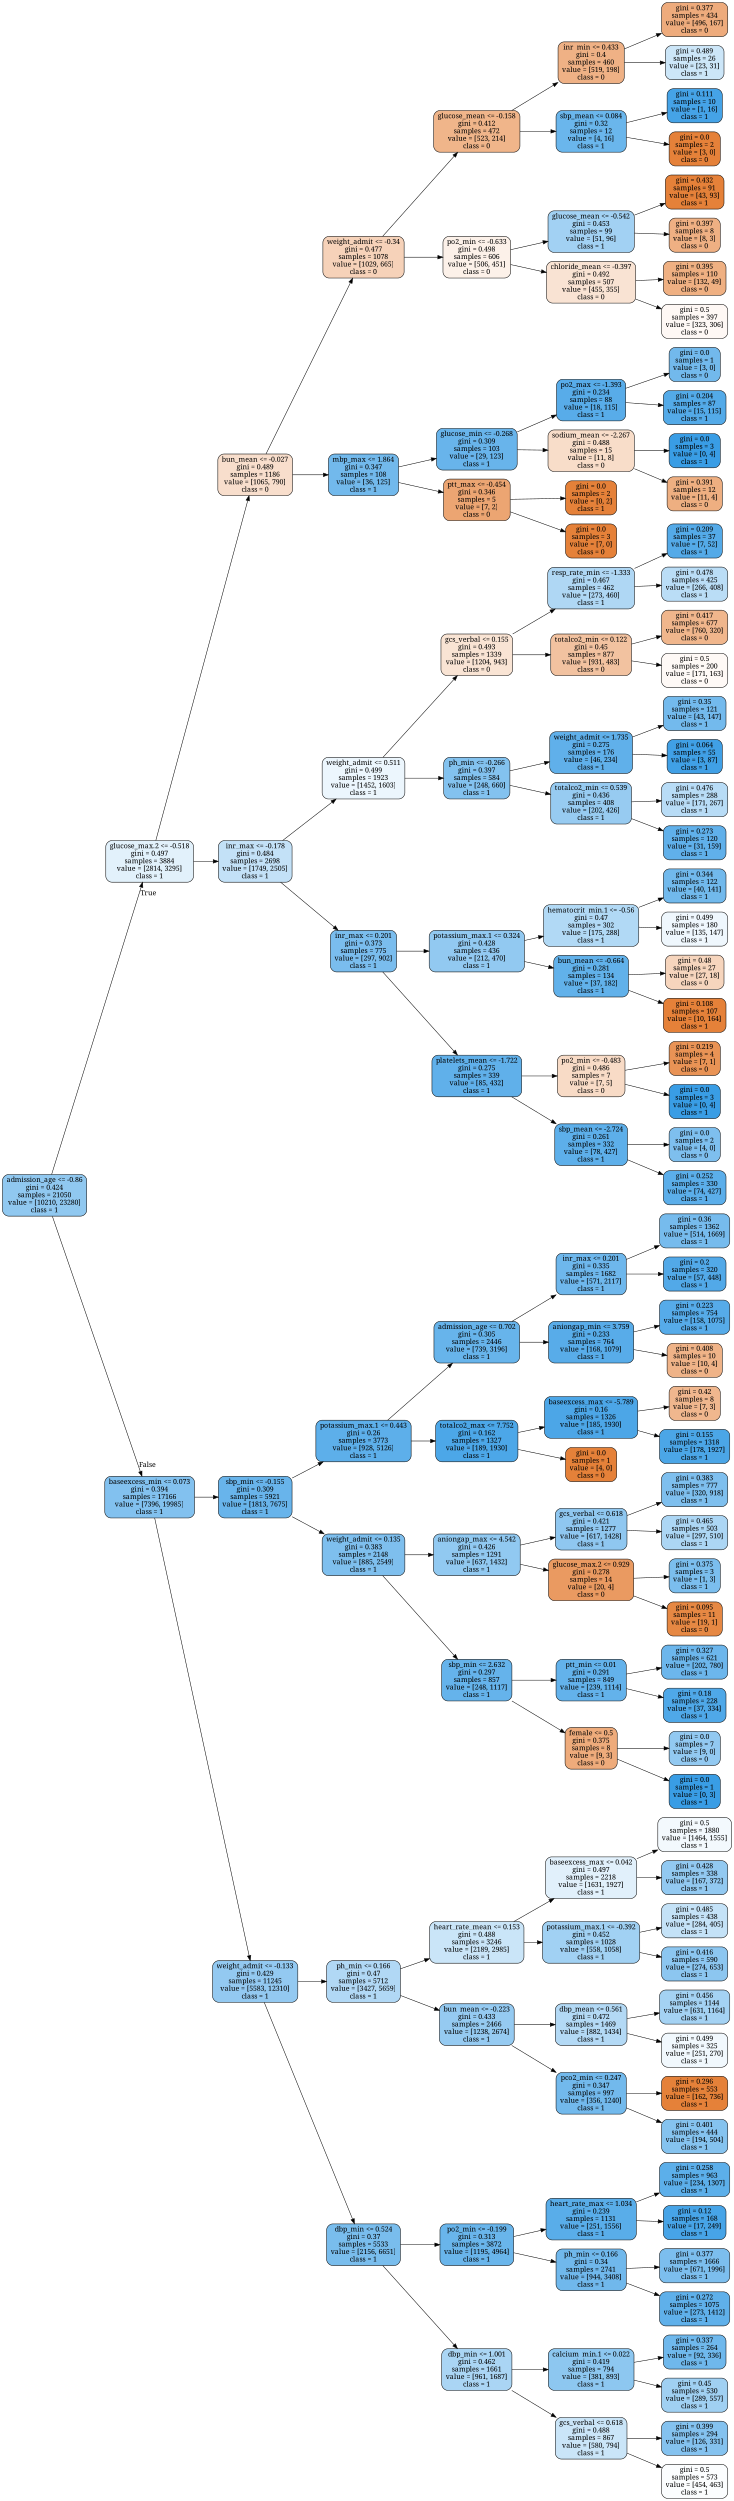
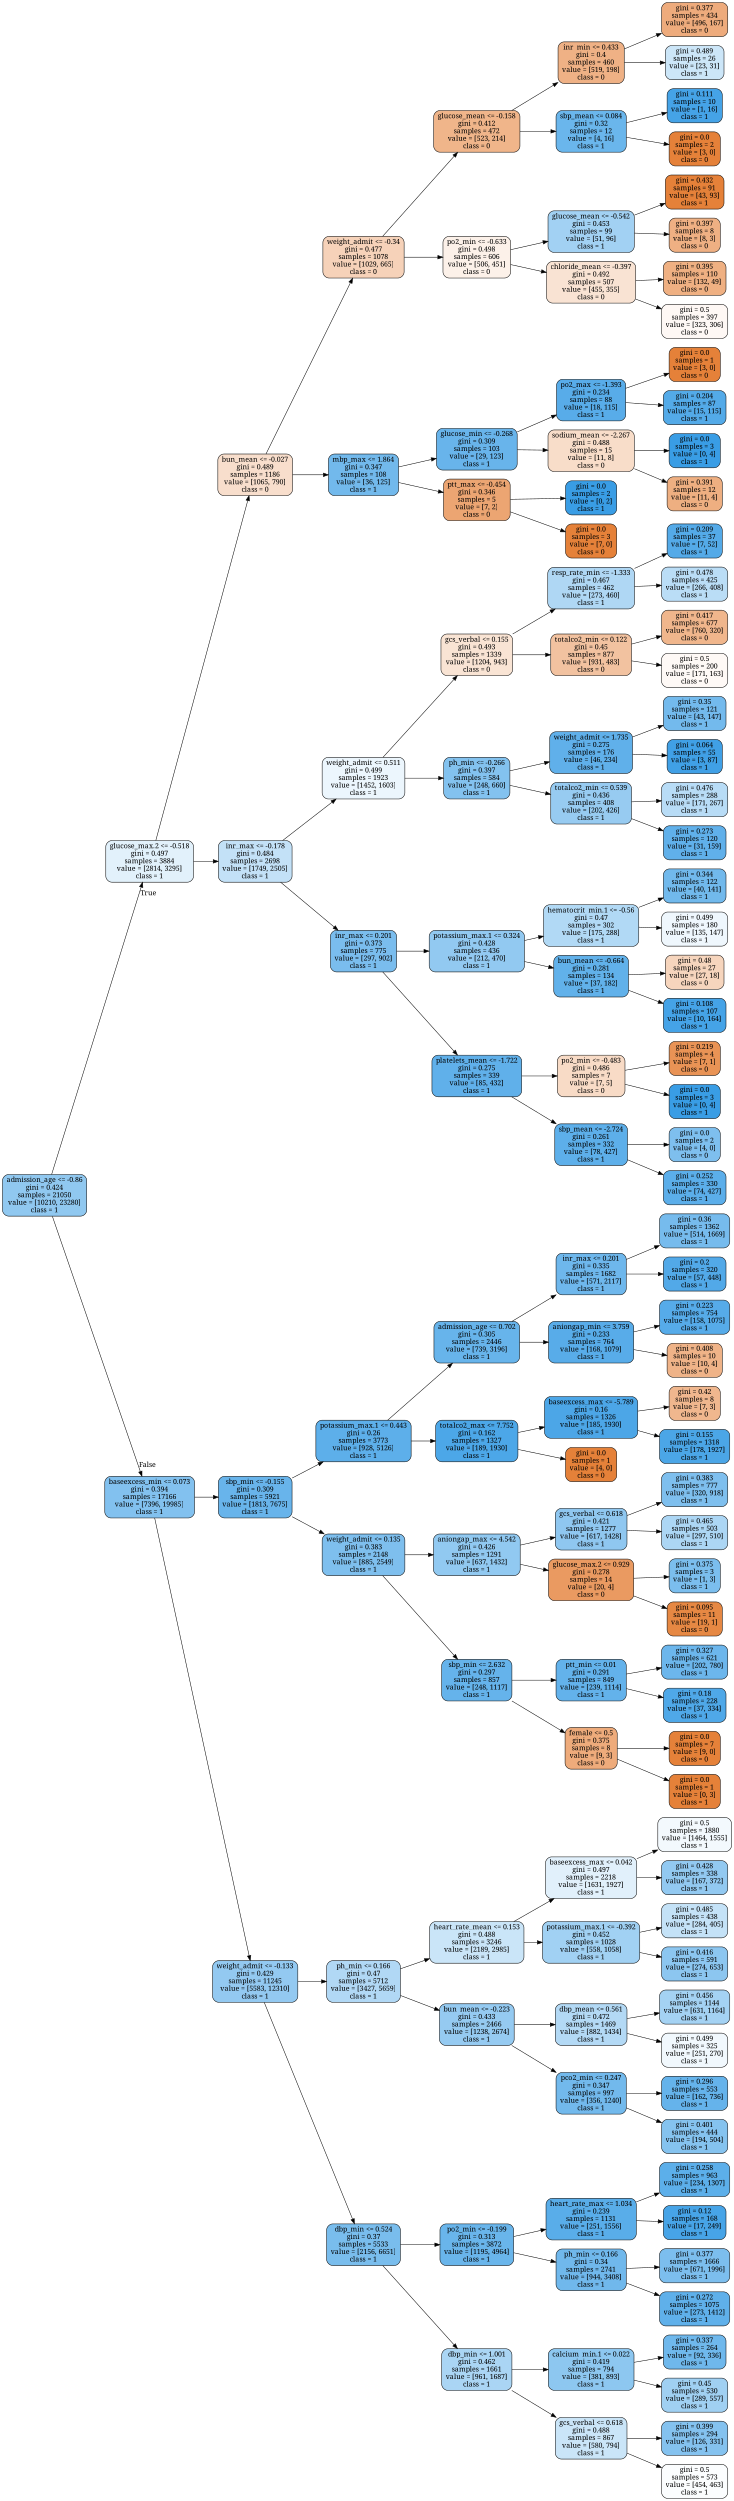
(695, 365) -> (695, 365)
(591, 498) -> (591, 498)
(695, 1015) -> (695, 1015)
(695, 1748) -> (695, 1748)
(695, 1791) -> (695, 1791)
(695, 1964) -> (695, 1964)
(695, 2093) -> (695, 2093)
